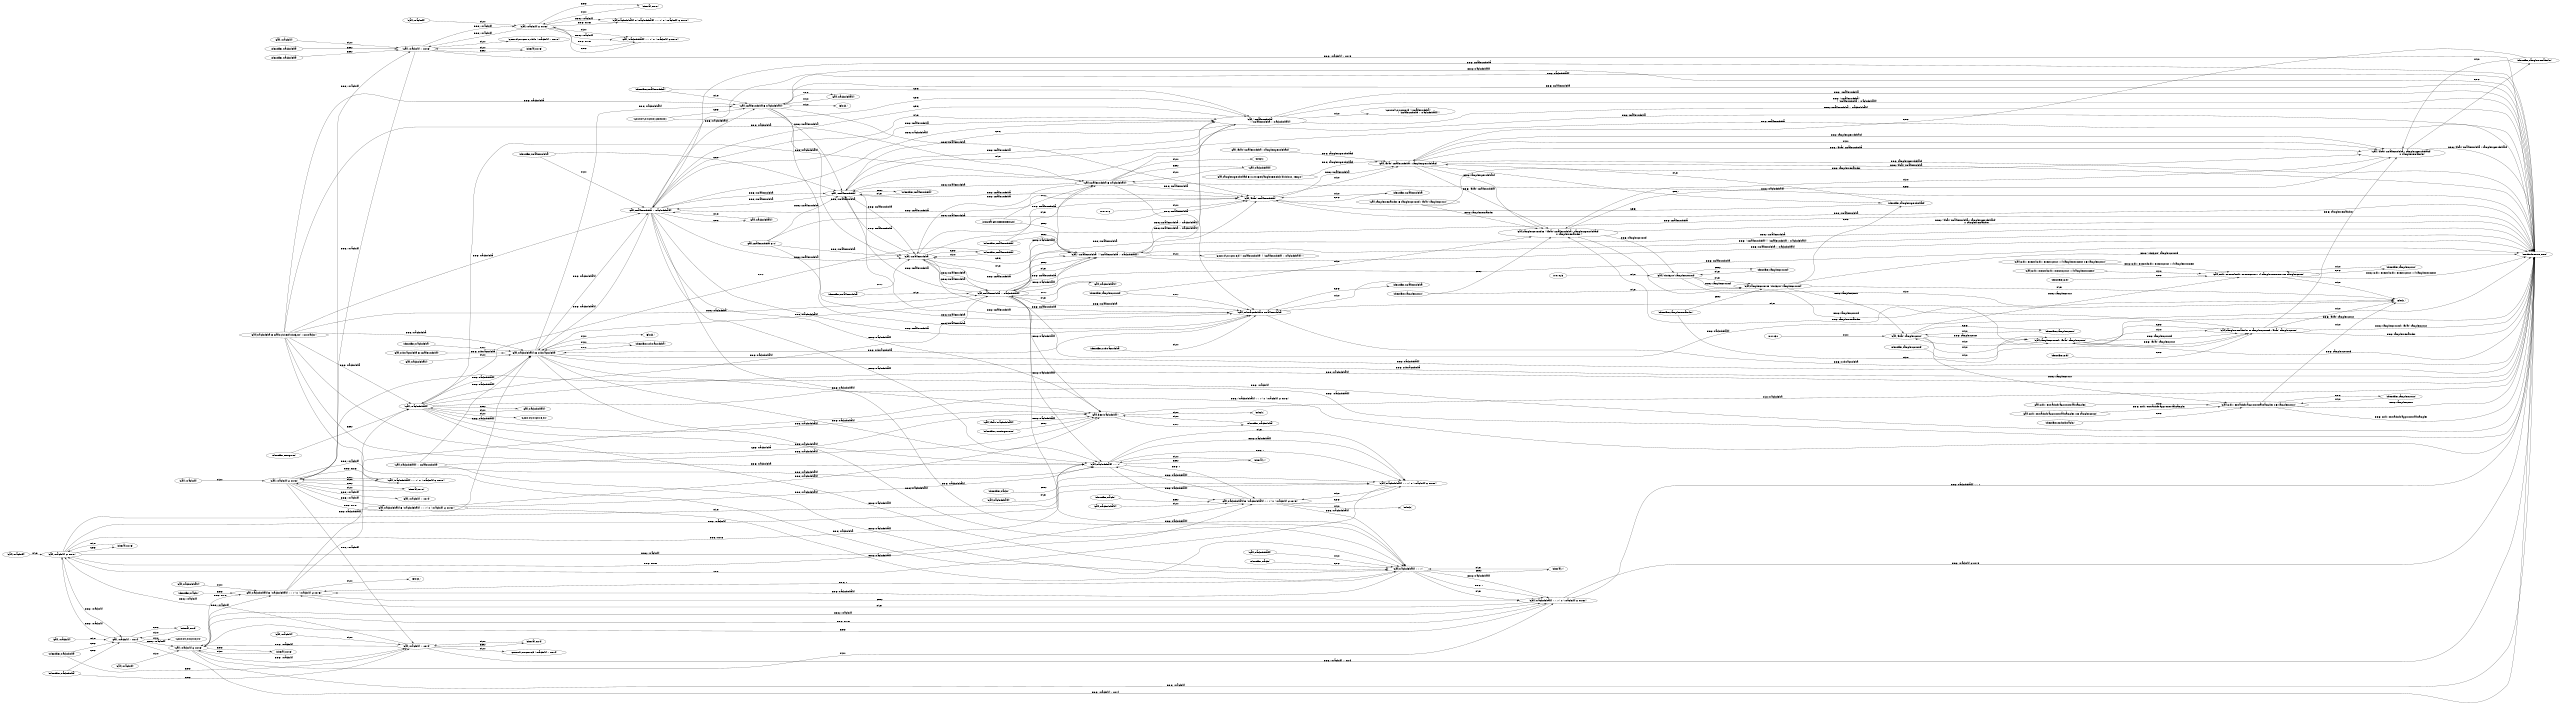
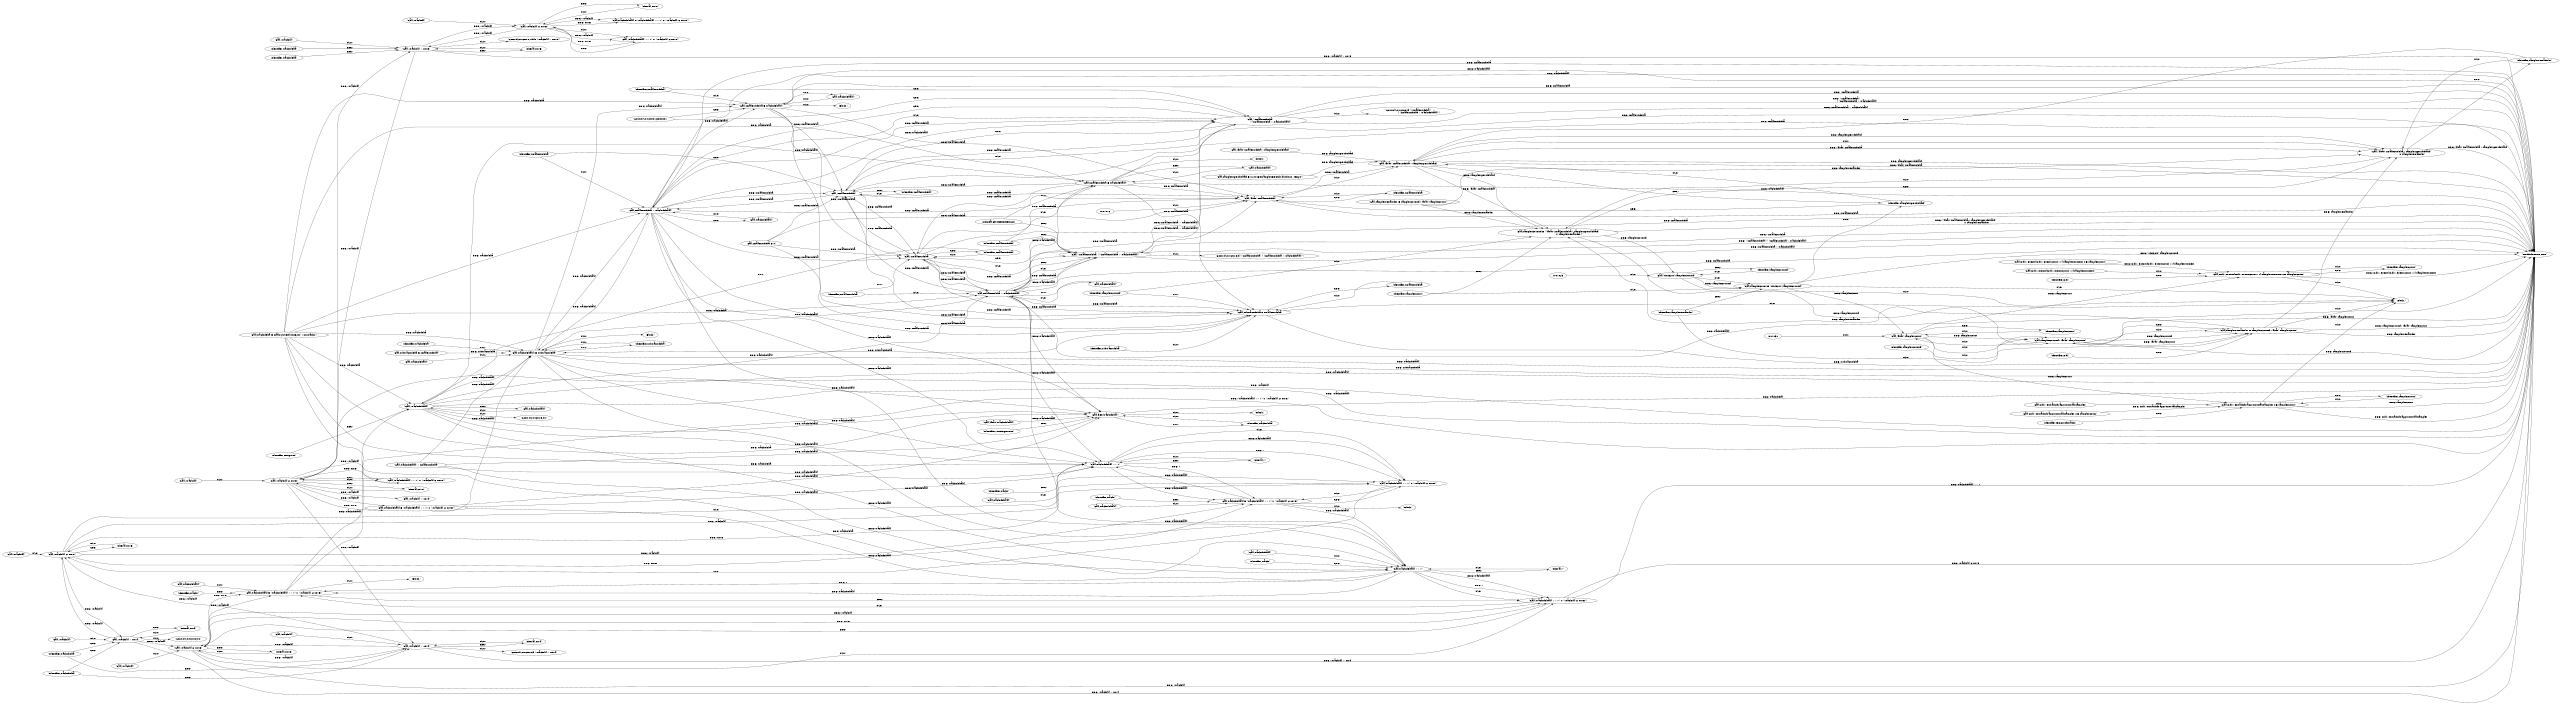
(1773, 397) -> (1773, 397)
(2060, 423) -> (2060, 423)
(761, 448) -> (761, 448)
